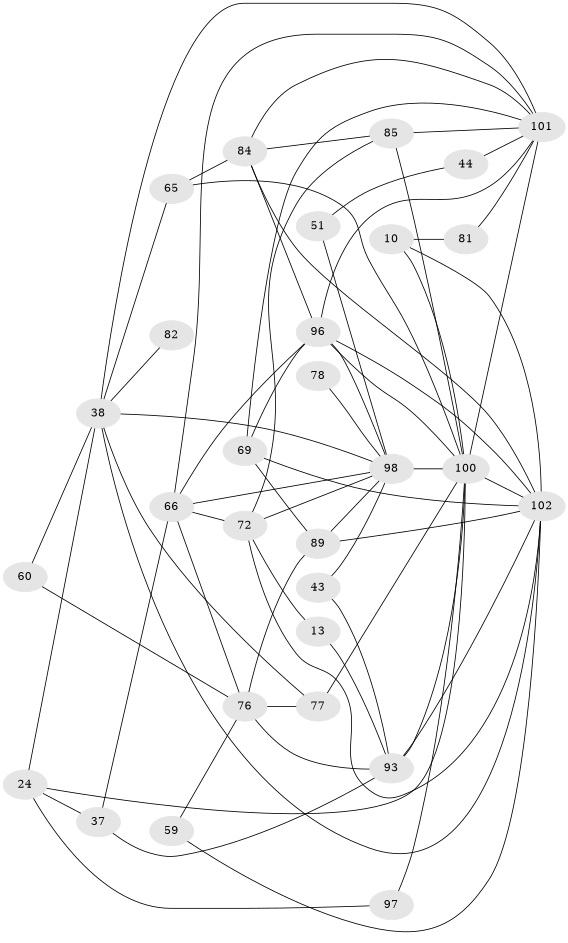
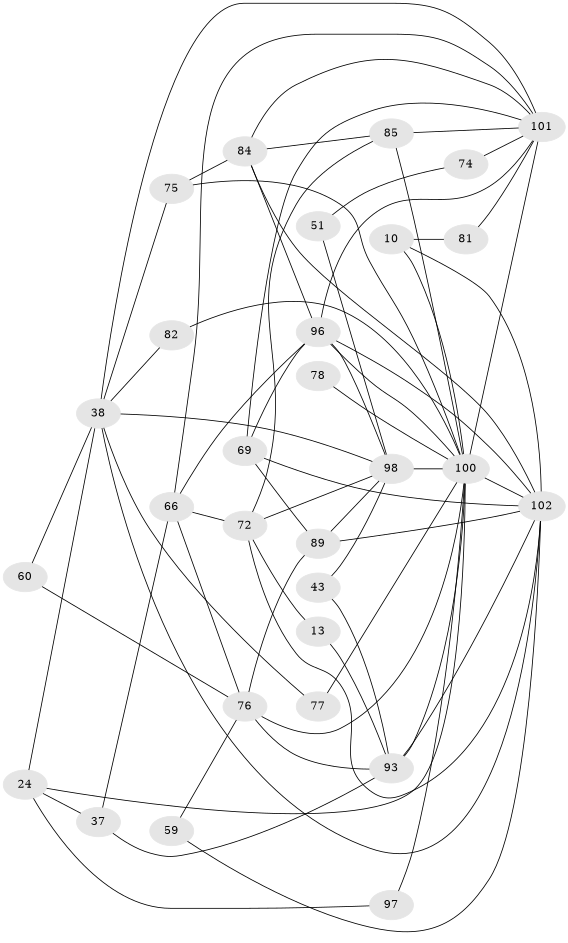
(466, 164) -> (466, 164)
(172, 189) -> (172, 189)
none -> (356, 319)
(355, 422) -> (390, 425)
(282, 488) -> none
(282, 706) -> (410, 658)
